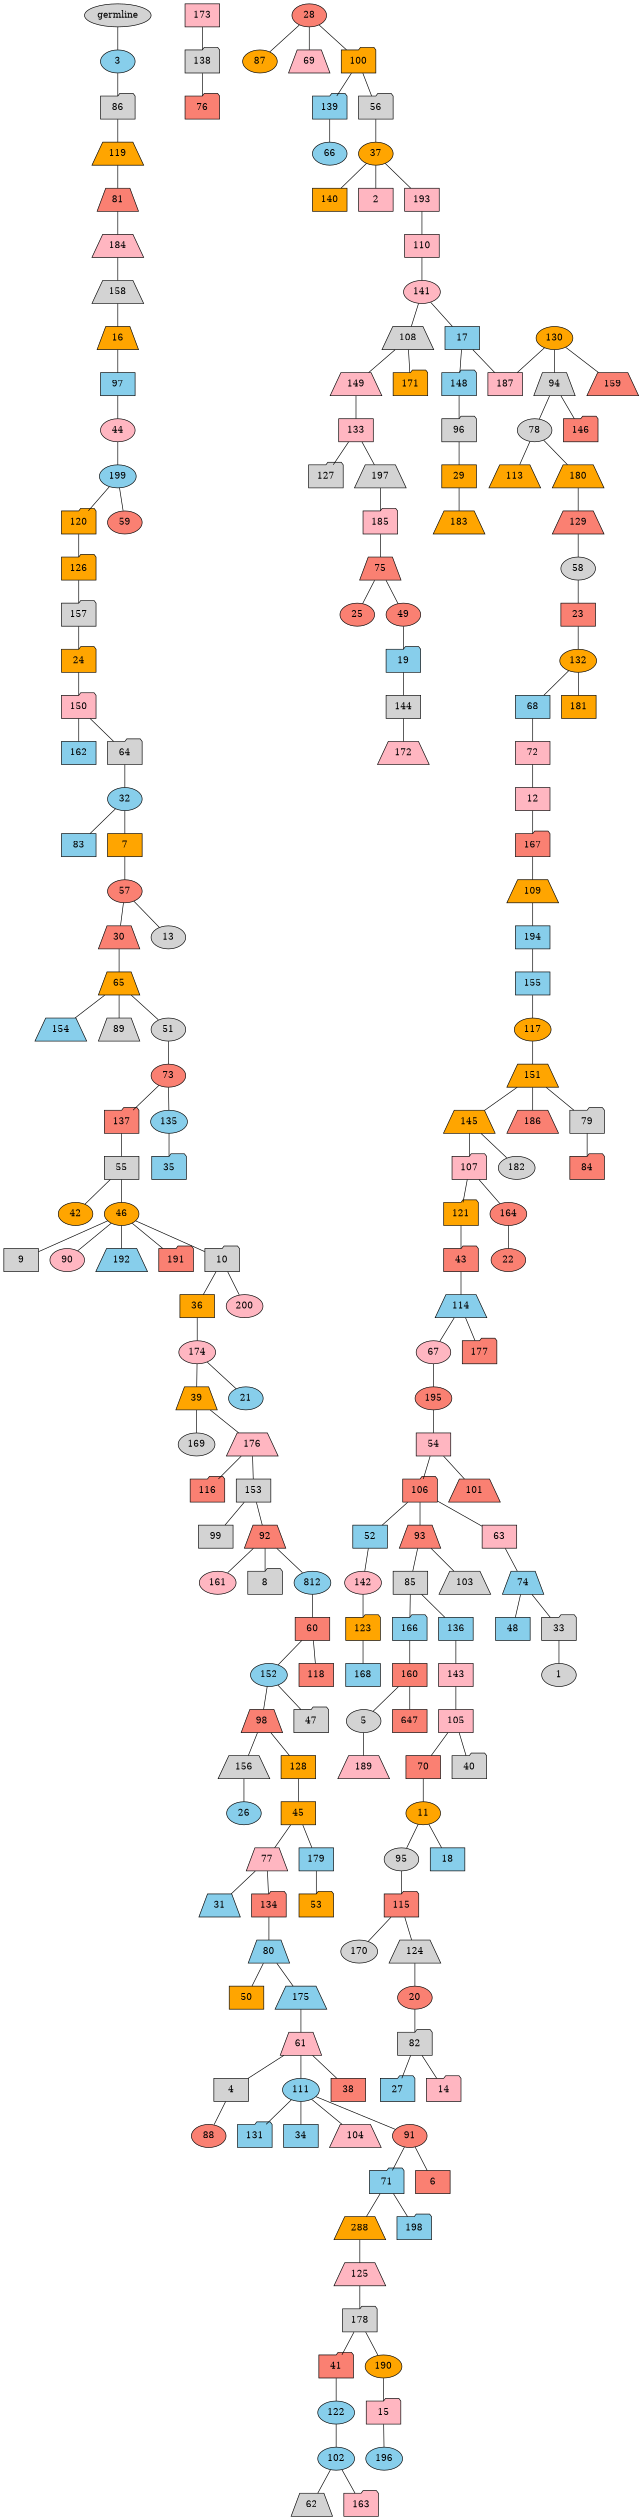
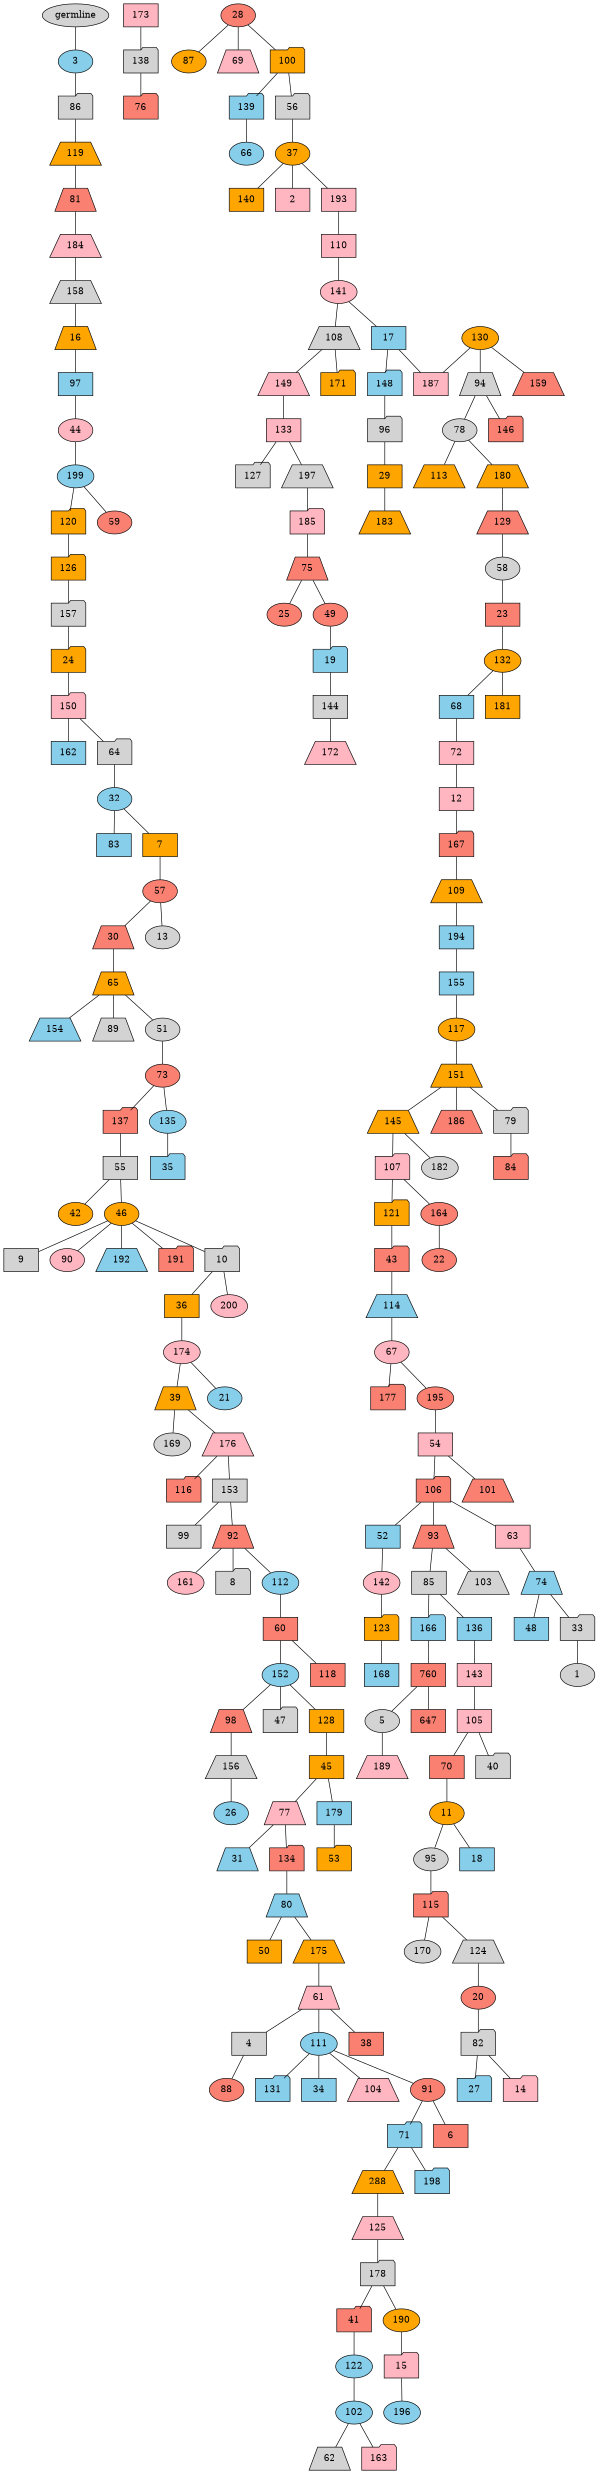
(470, 1329) -> (390, 1375)
(312, 1583) -> (280, 1583)
(410, 1675) -> (428, 1675)
(280, 1744) -> (303, 1697)
(301, 1998) -> (319, 1952)
